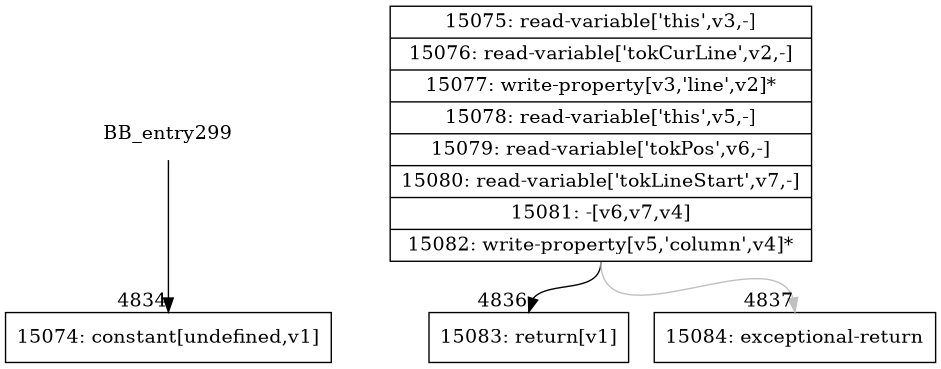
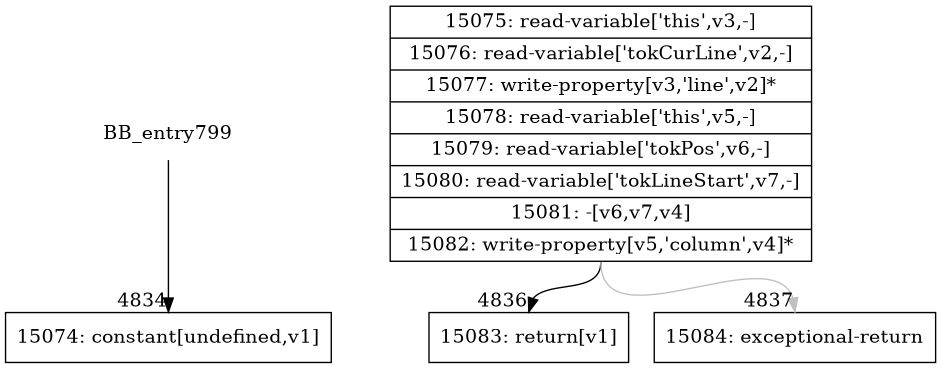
(168, 134) -> (168, 134)
